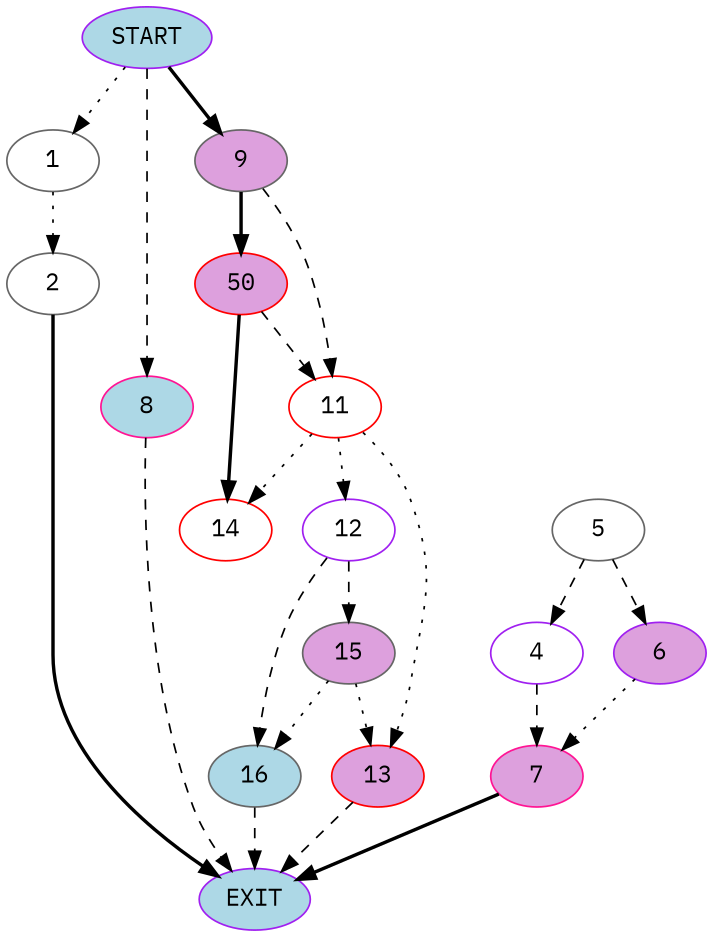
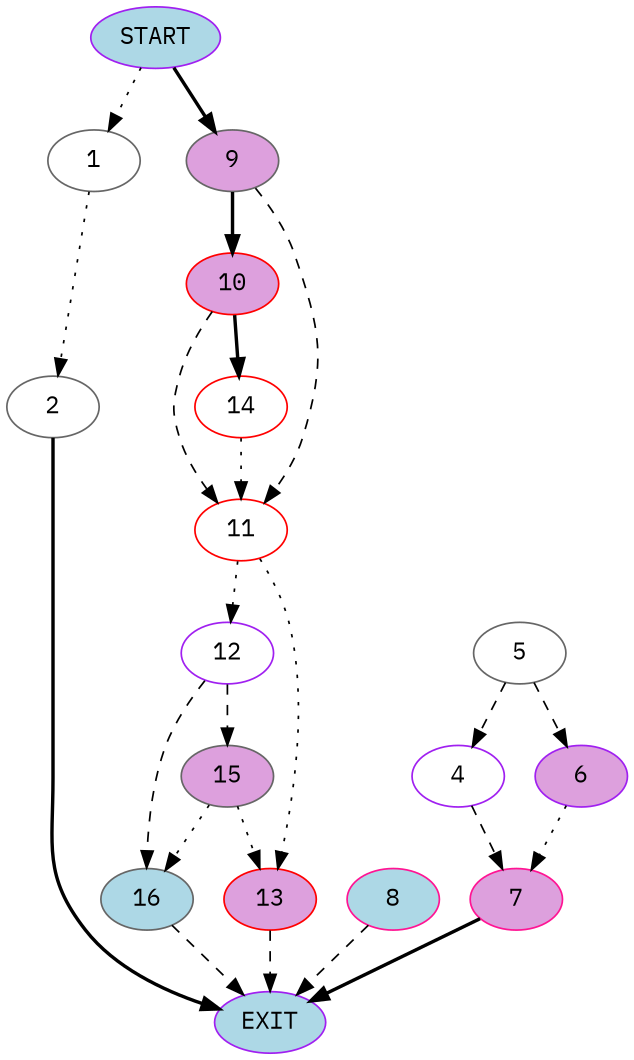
(147, 214) -> none
(241, 284) -> (233, 284)
(286, 462) -> (241, 460)
